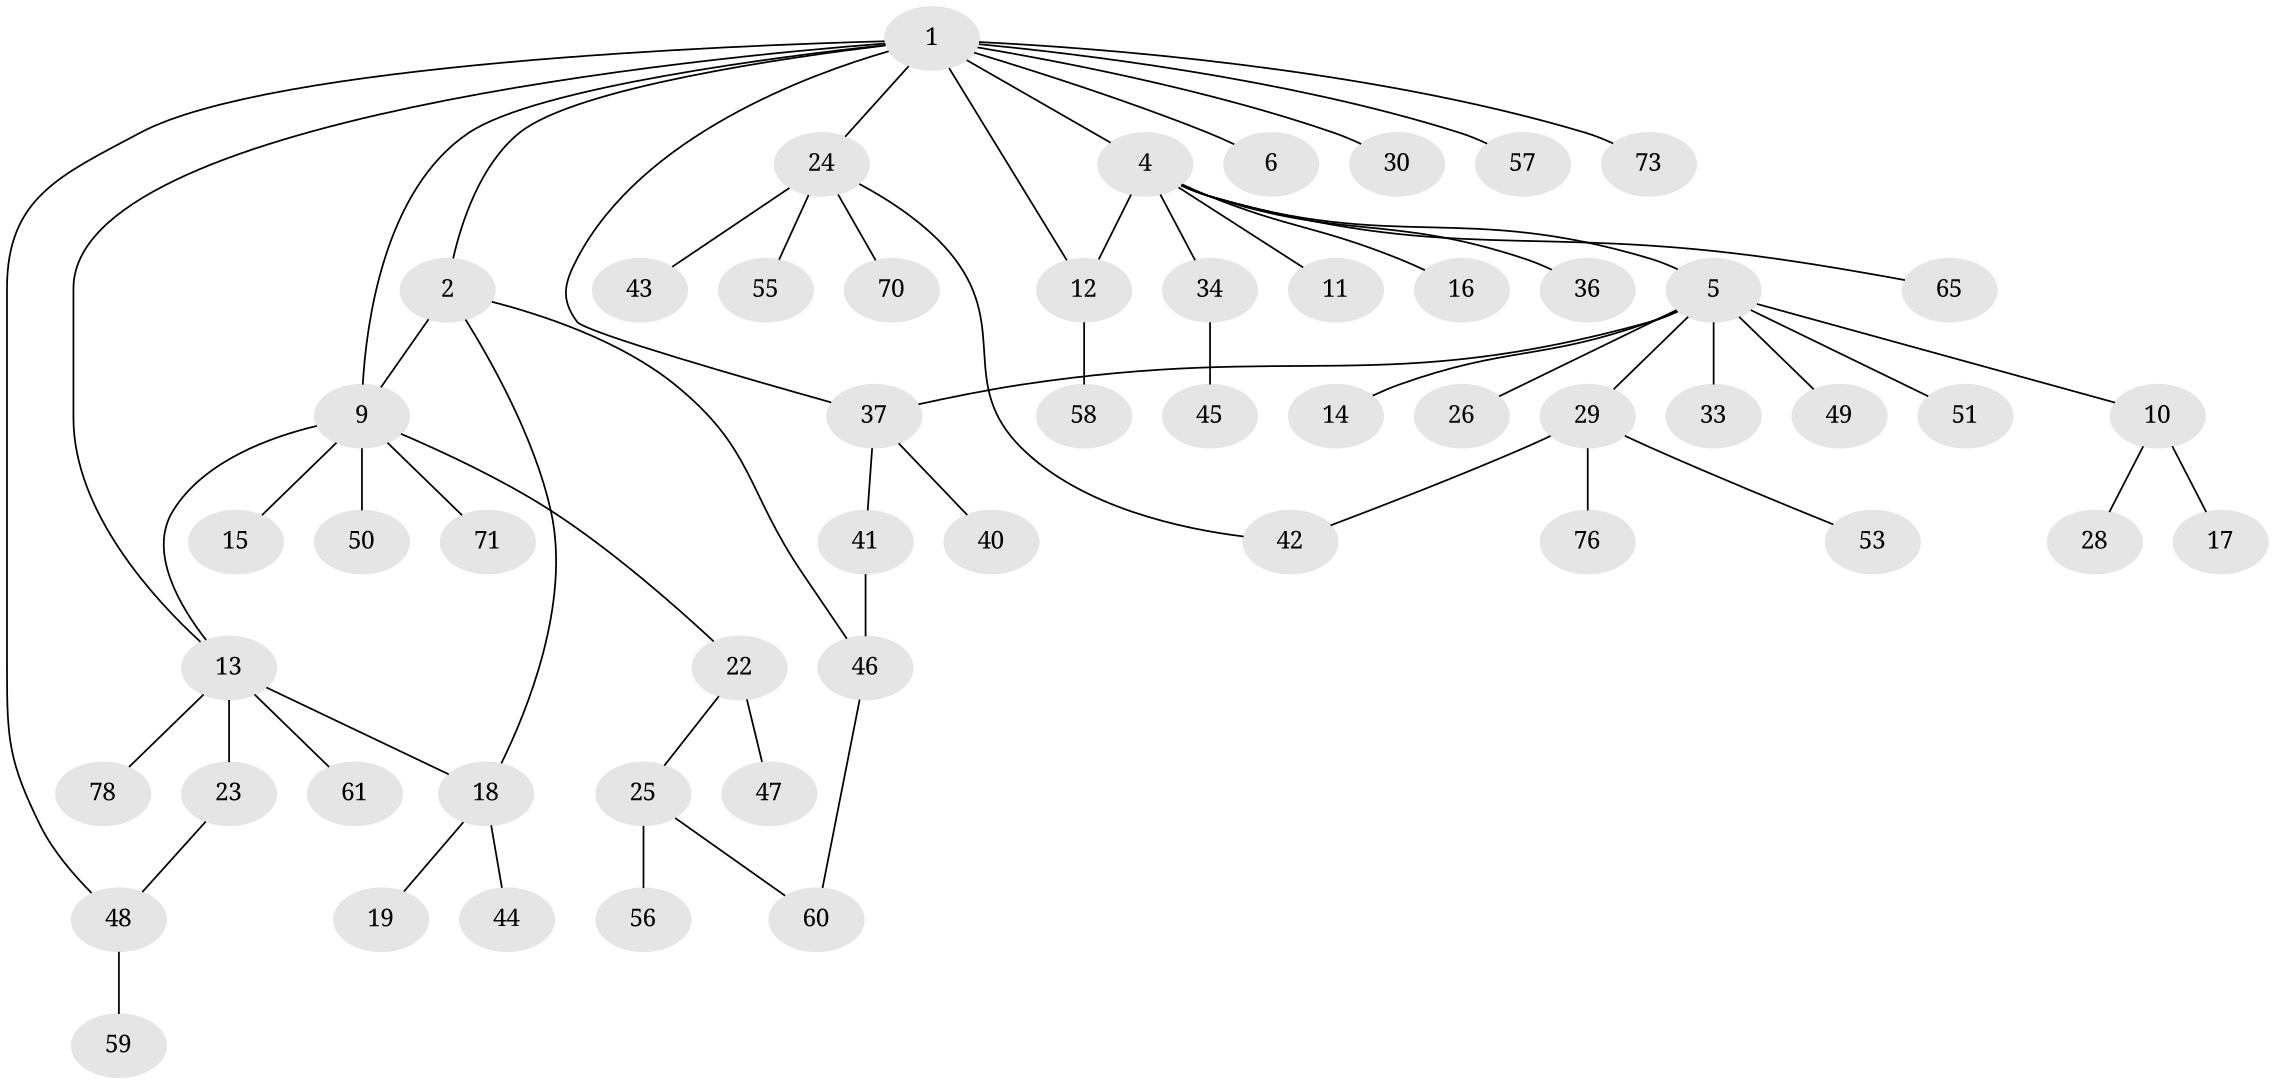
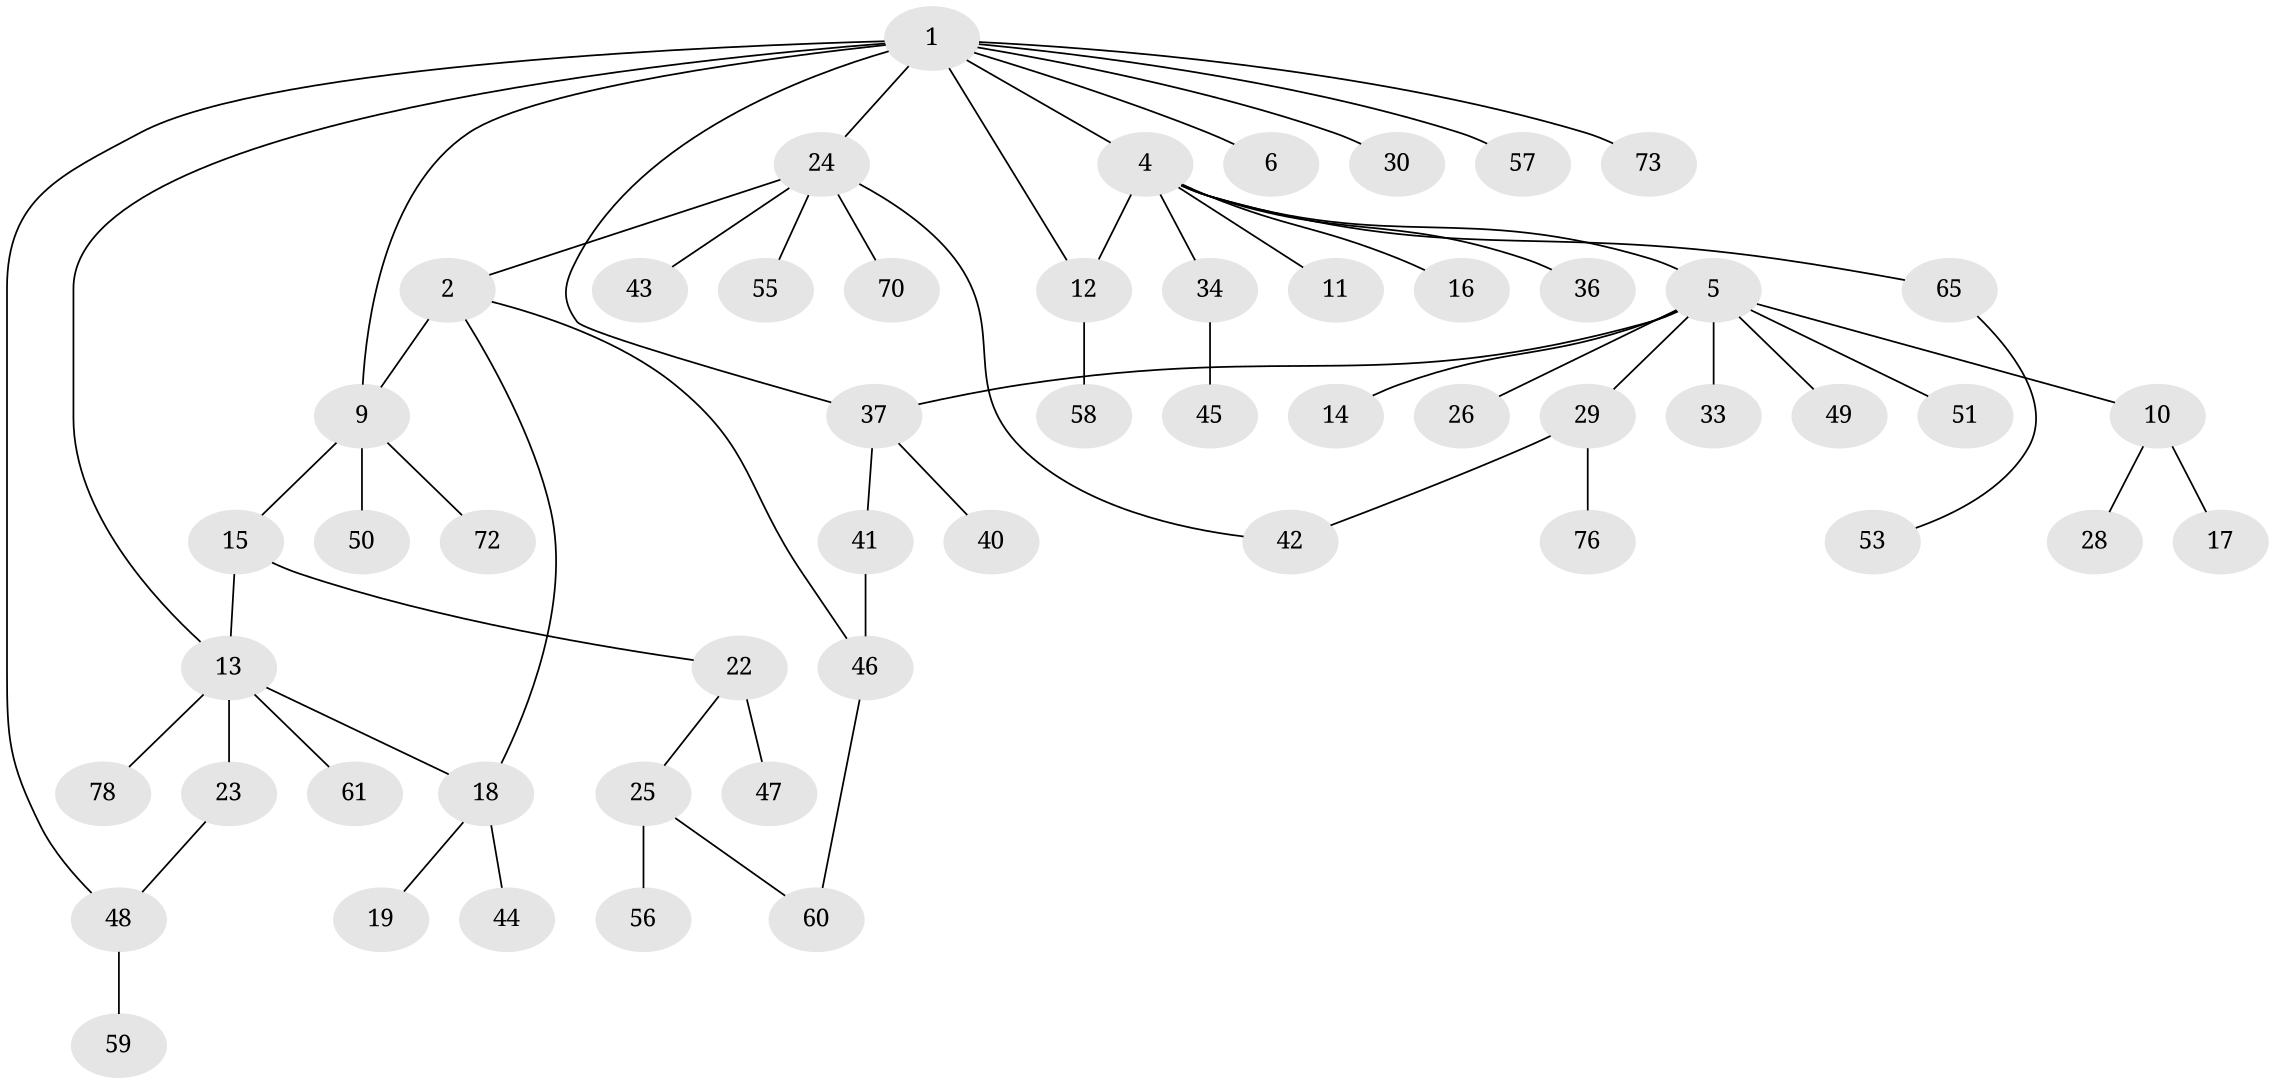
(578, 105) -> (635, 227)
(1729, 481) -> (2030, 443)
(182, 499) -> (233, 605)
(568, 522) -> (480, 622)
(488, 542) -> (488, 542)
